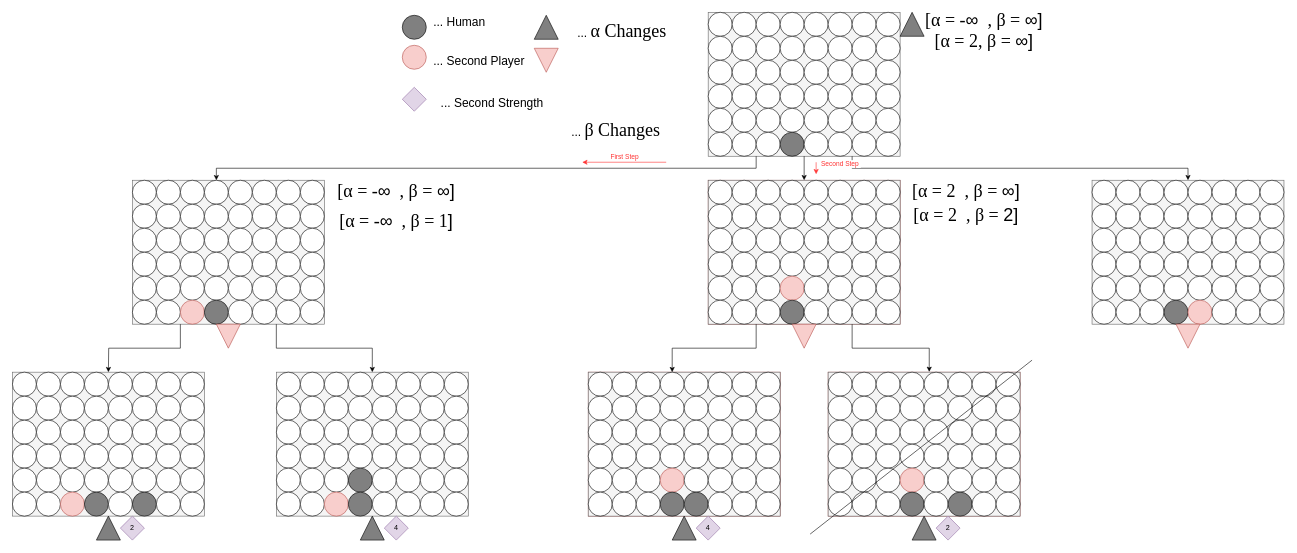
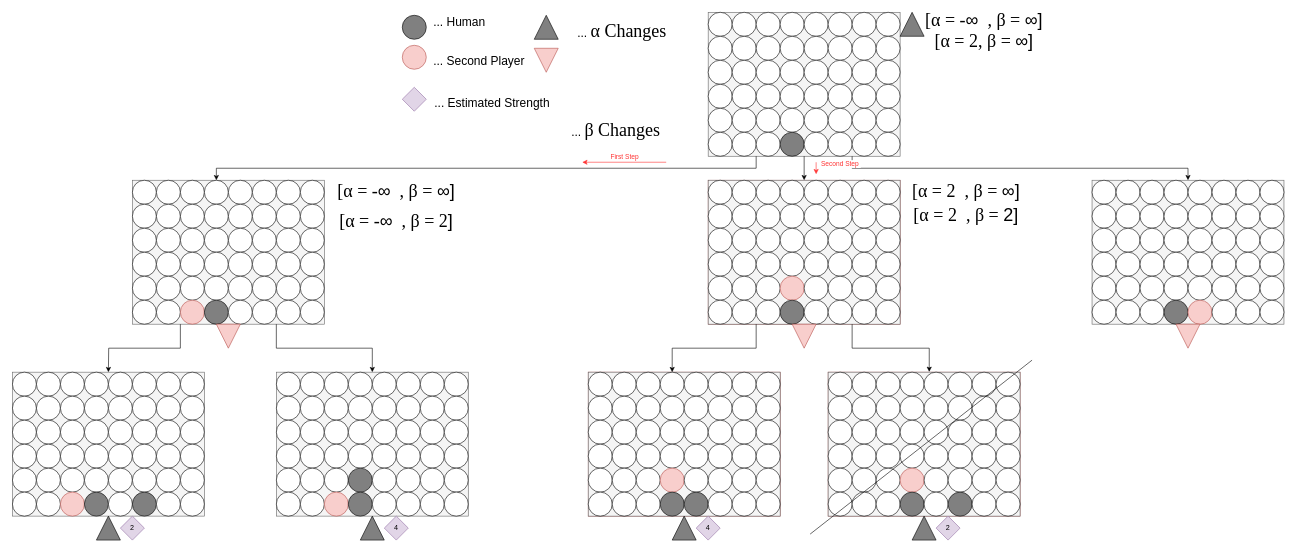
(492, 102) -> (492, 102)
(396, 228) -> (396, 228)
